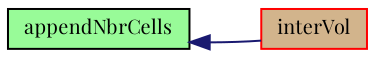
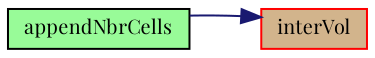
(236, 42) -> (215, 16)
